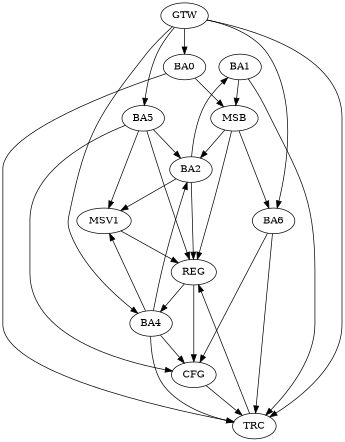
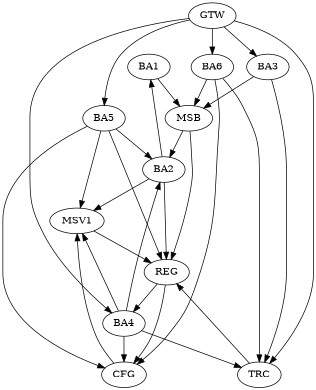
(185, 67) -> (268, 67)
(253, 166) -> (202, 89)
(314, 244) -> none
(221, 398) -> (86, 305)
